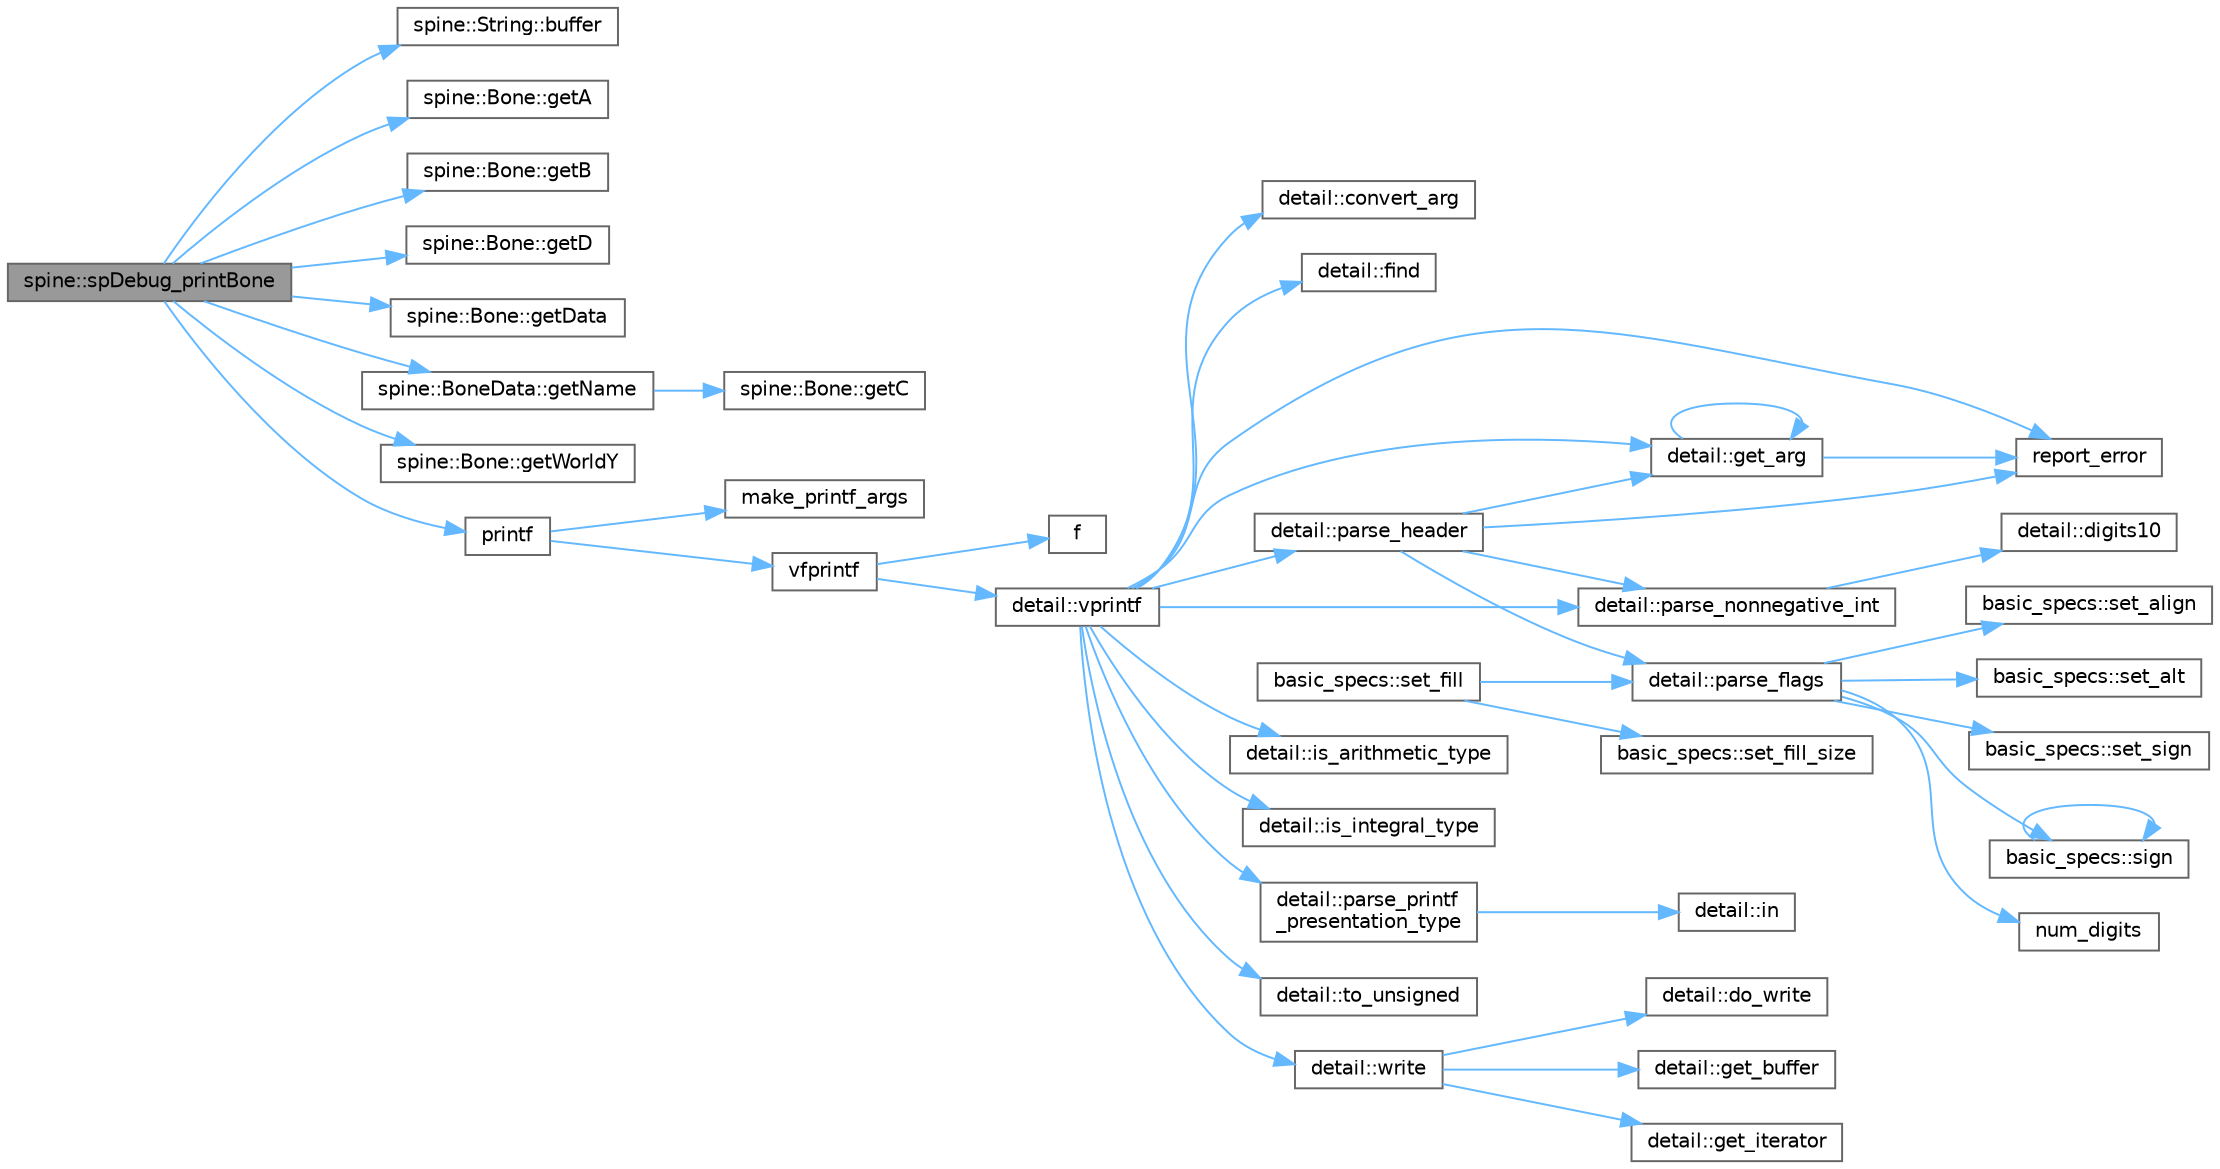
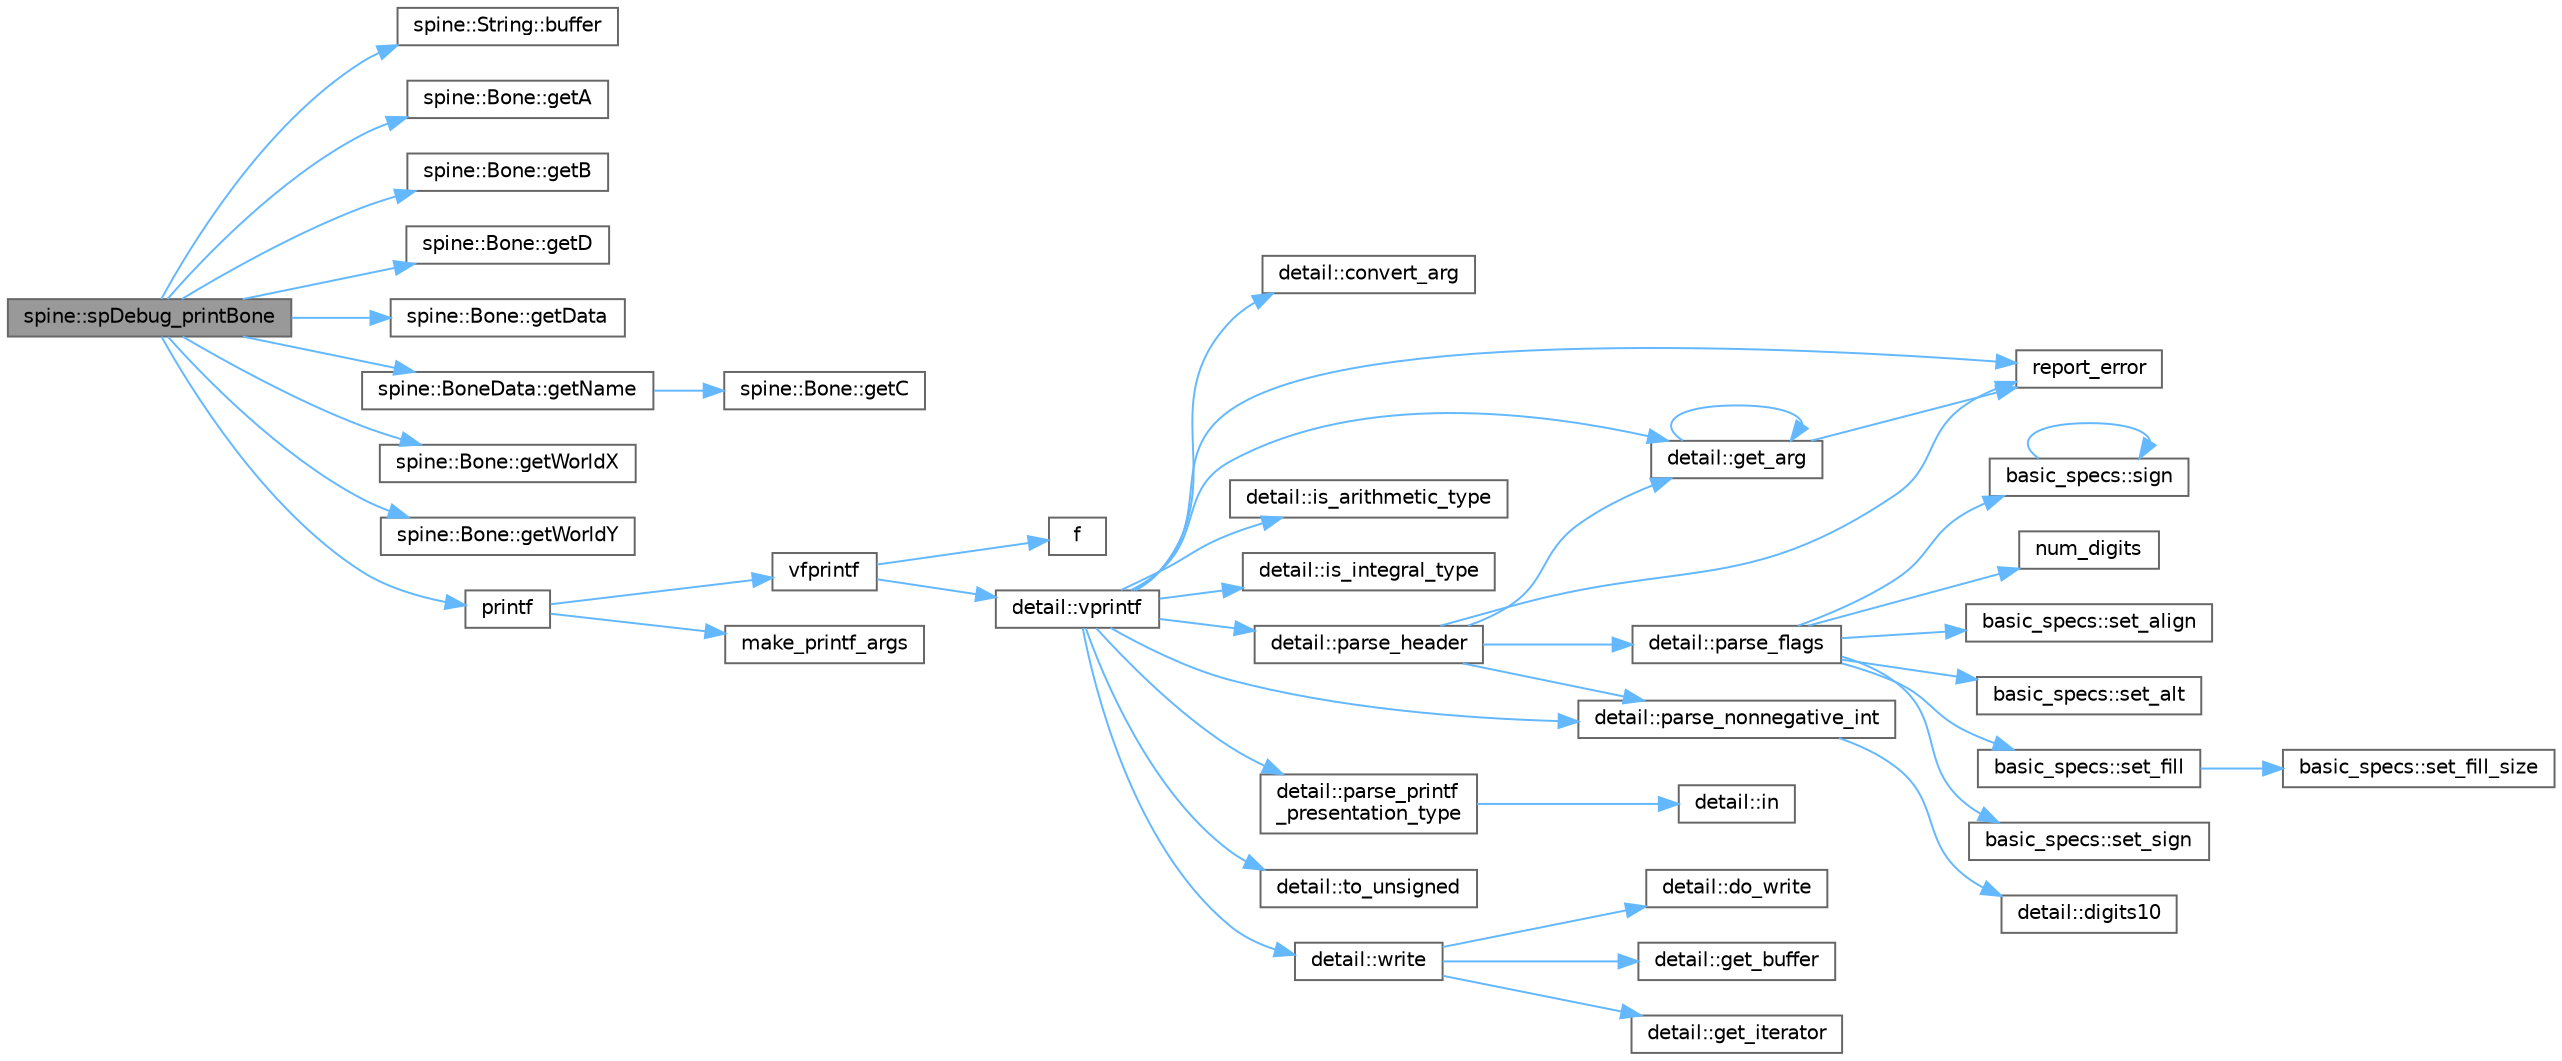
(1369, 273) -> none
none -> (508, 463)
(1546, 682) -> (1934, 709)
